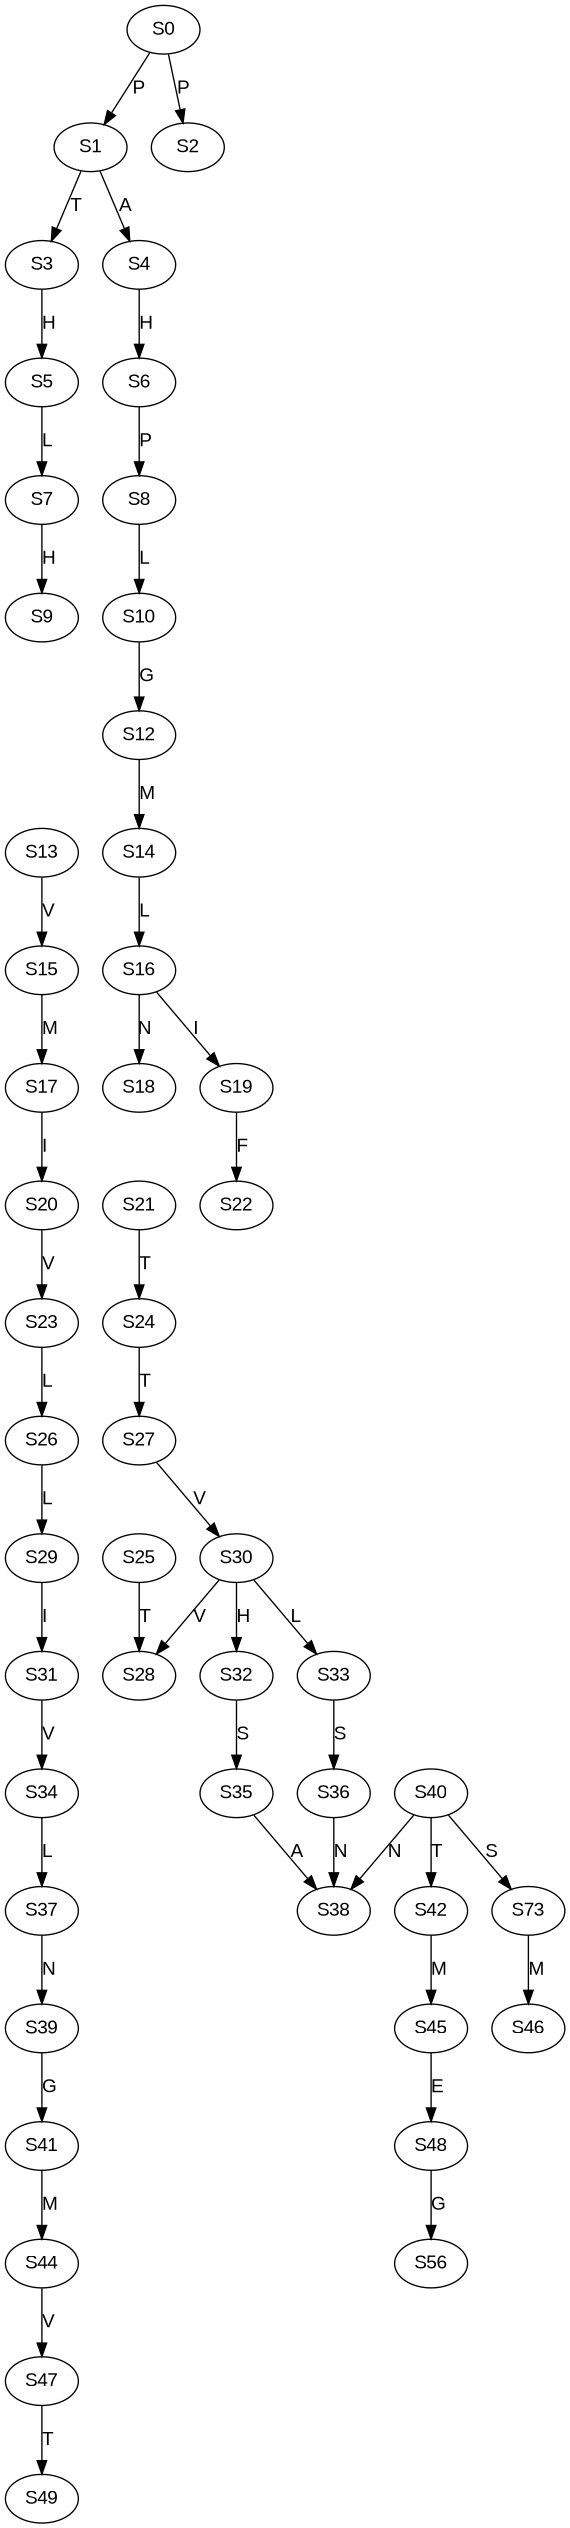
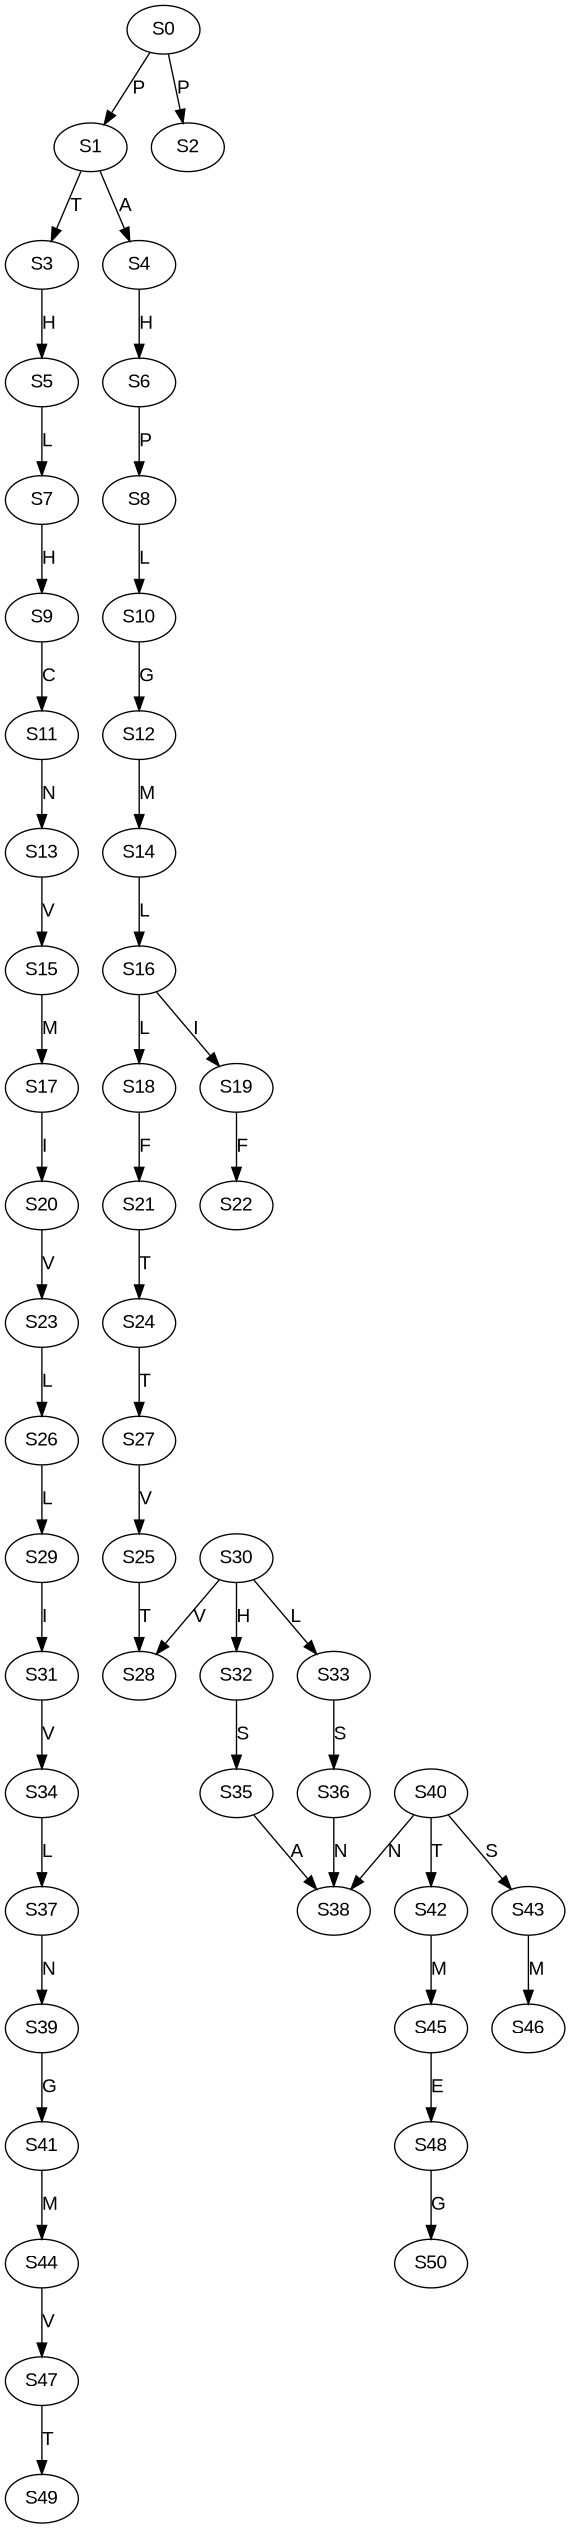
none -> (42, 735)
(145, 1029) -> (145, 1029)
none -> (139, 1140)
(183, 1494) -> (139, 1493)
(528, 1911) -> (528, 1911)
(431, 2264) -> (431, 2264)
